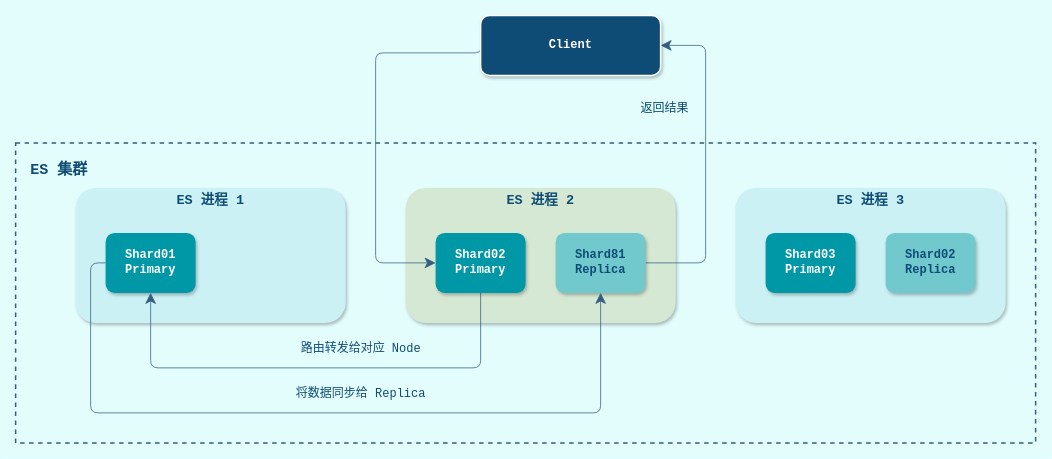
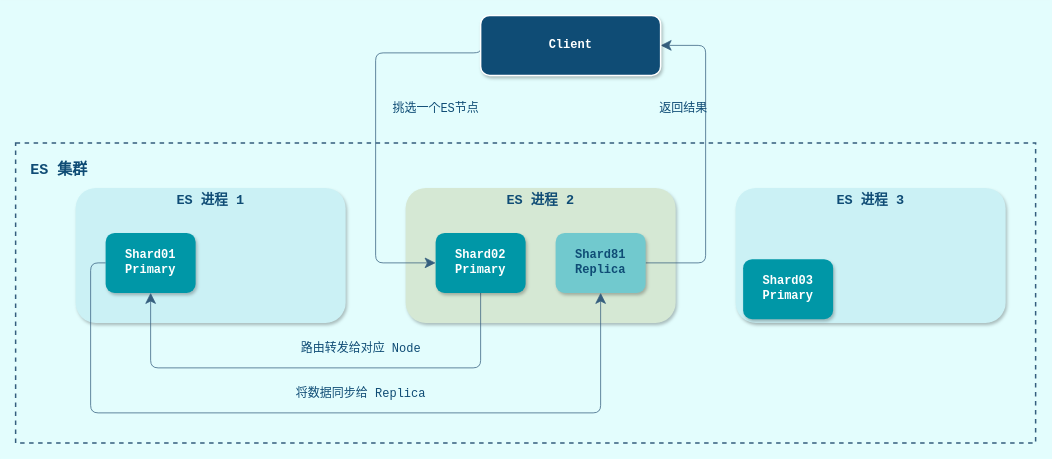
none -> (435, 109)
(664, 109) -> (683, 109)
(810, 263) -> (788, 289)
(930, 263) -> none
